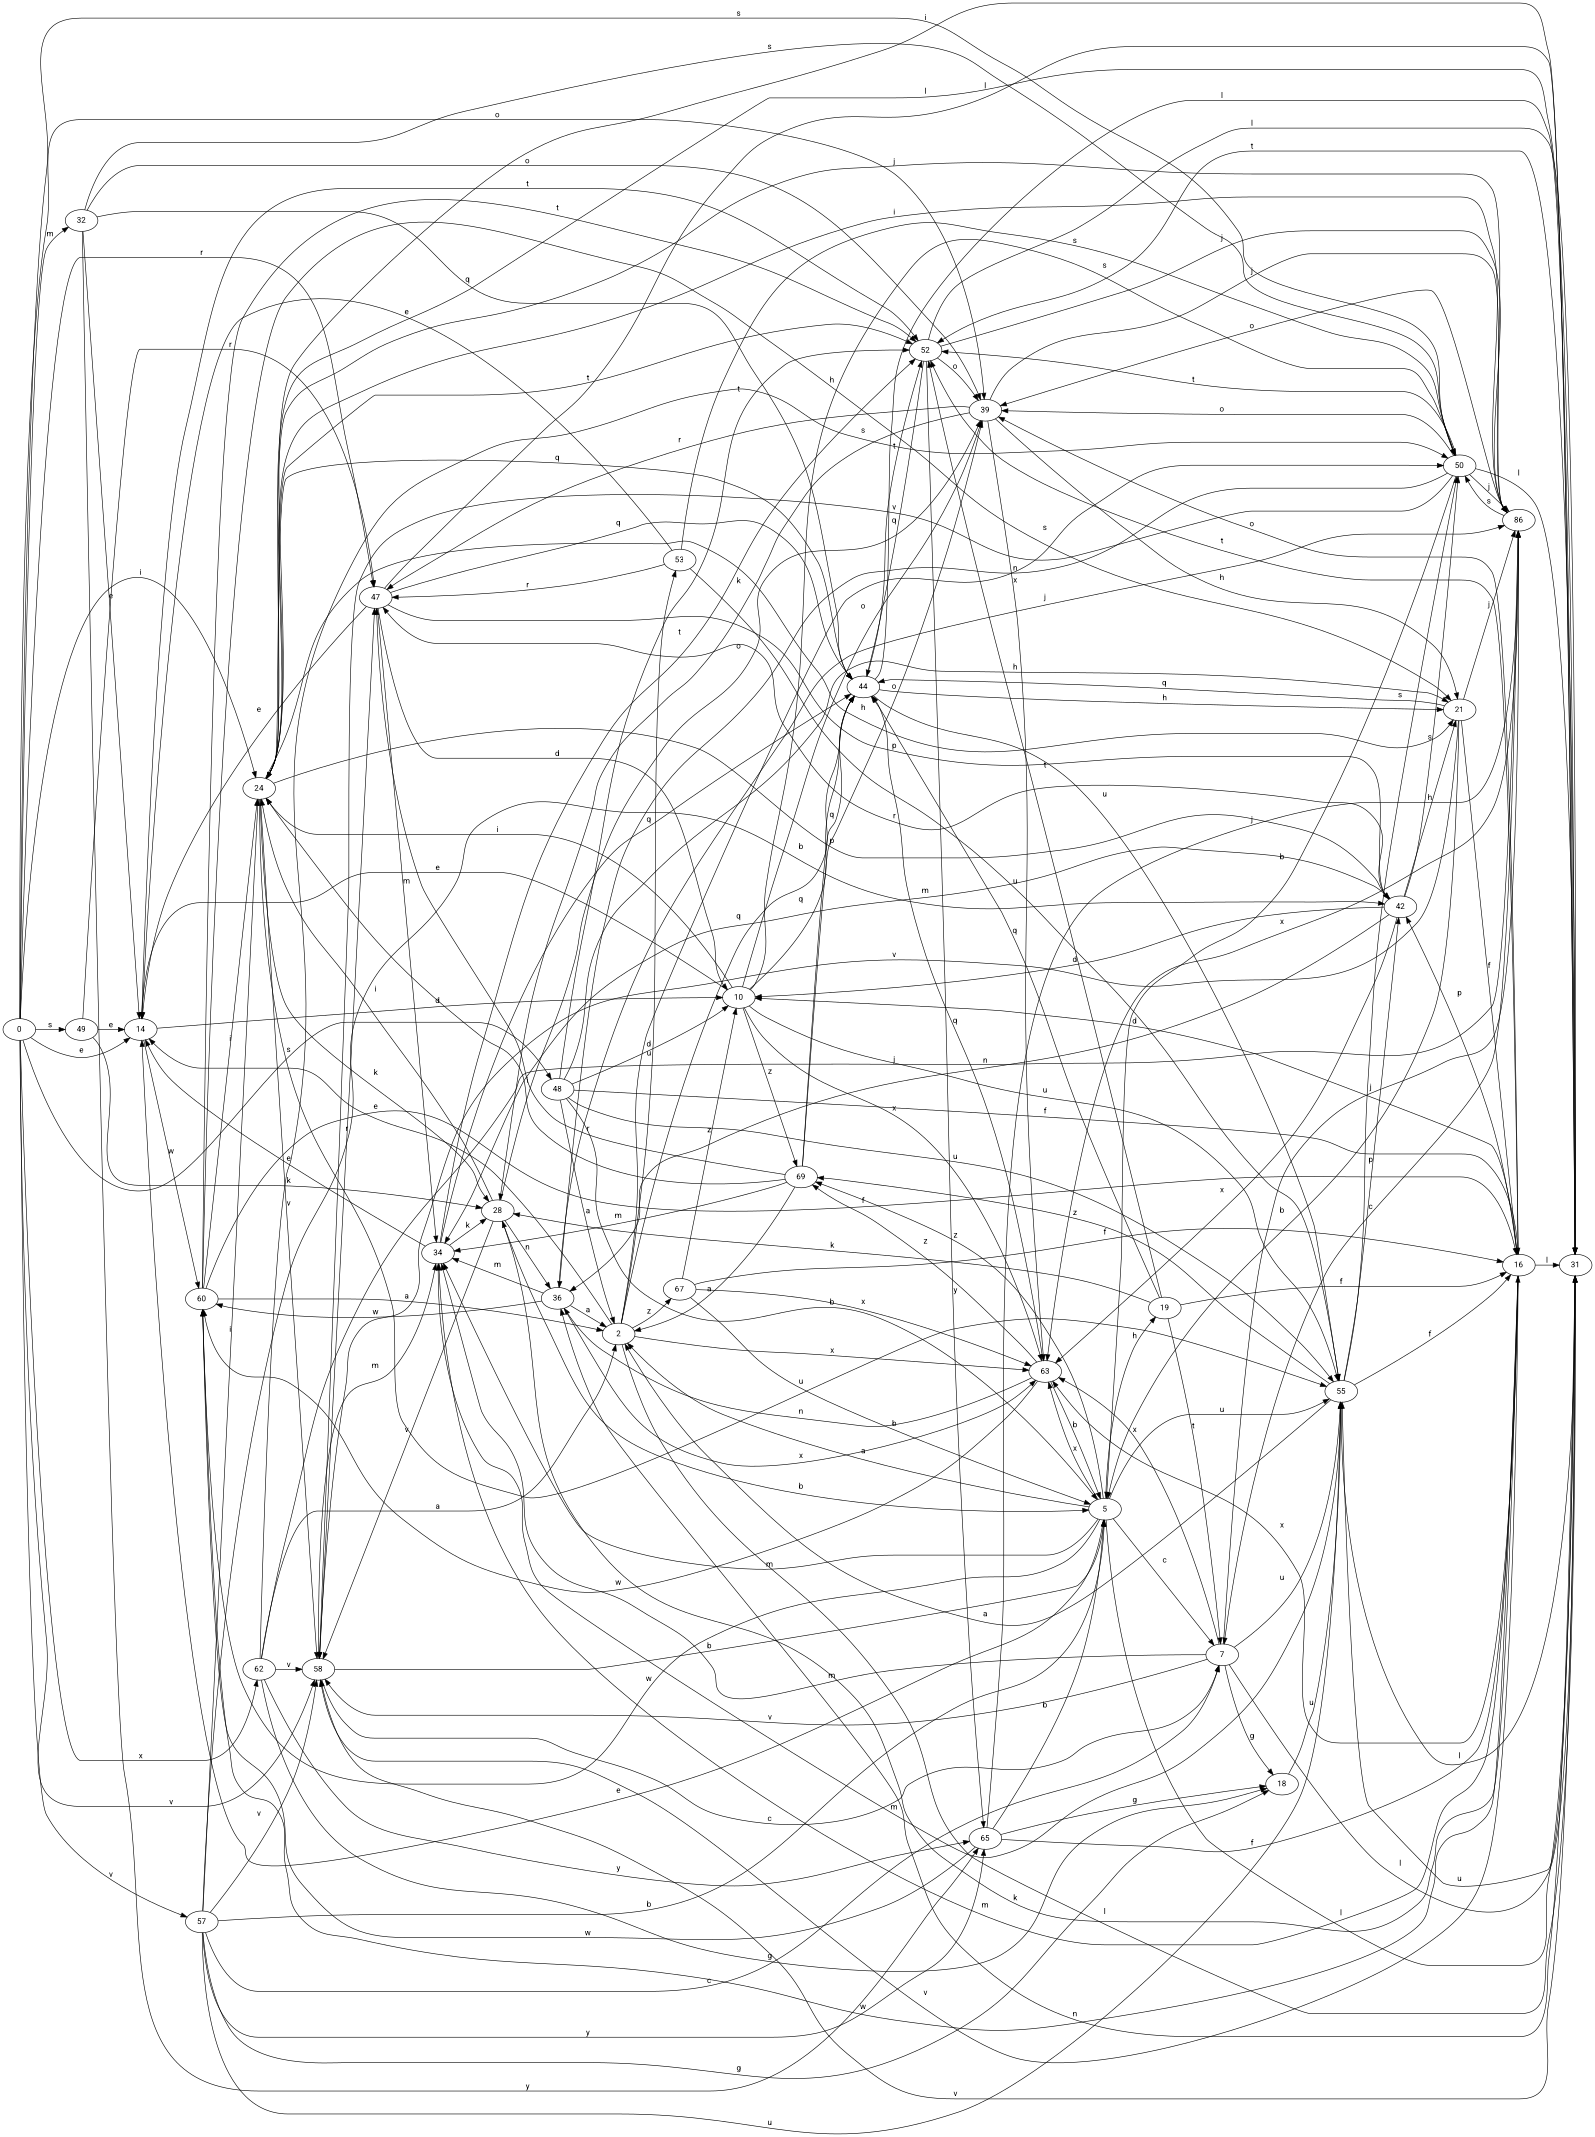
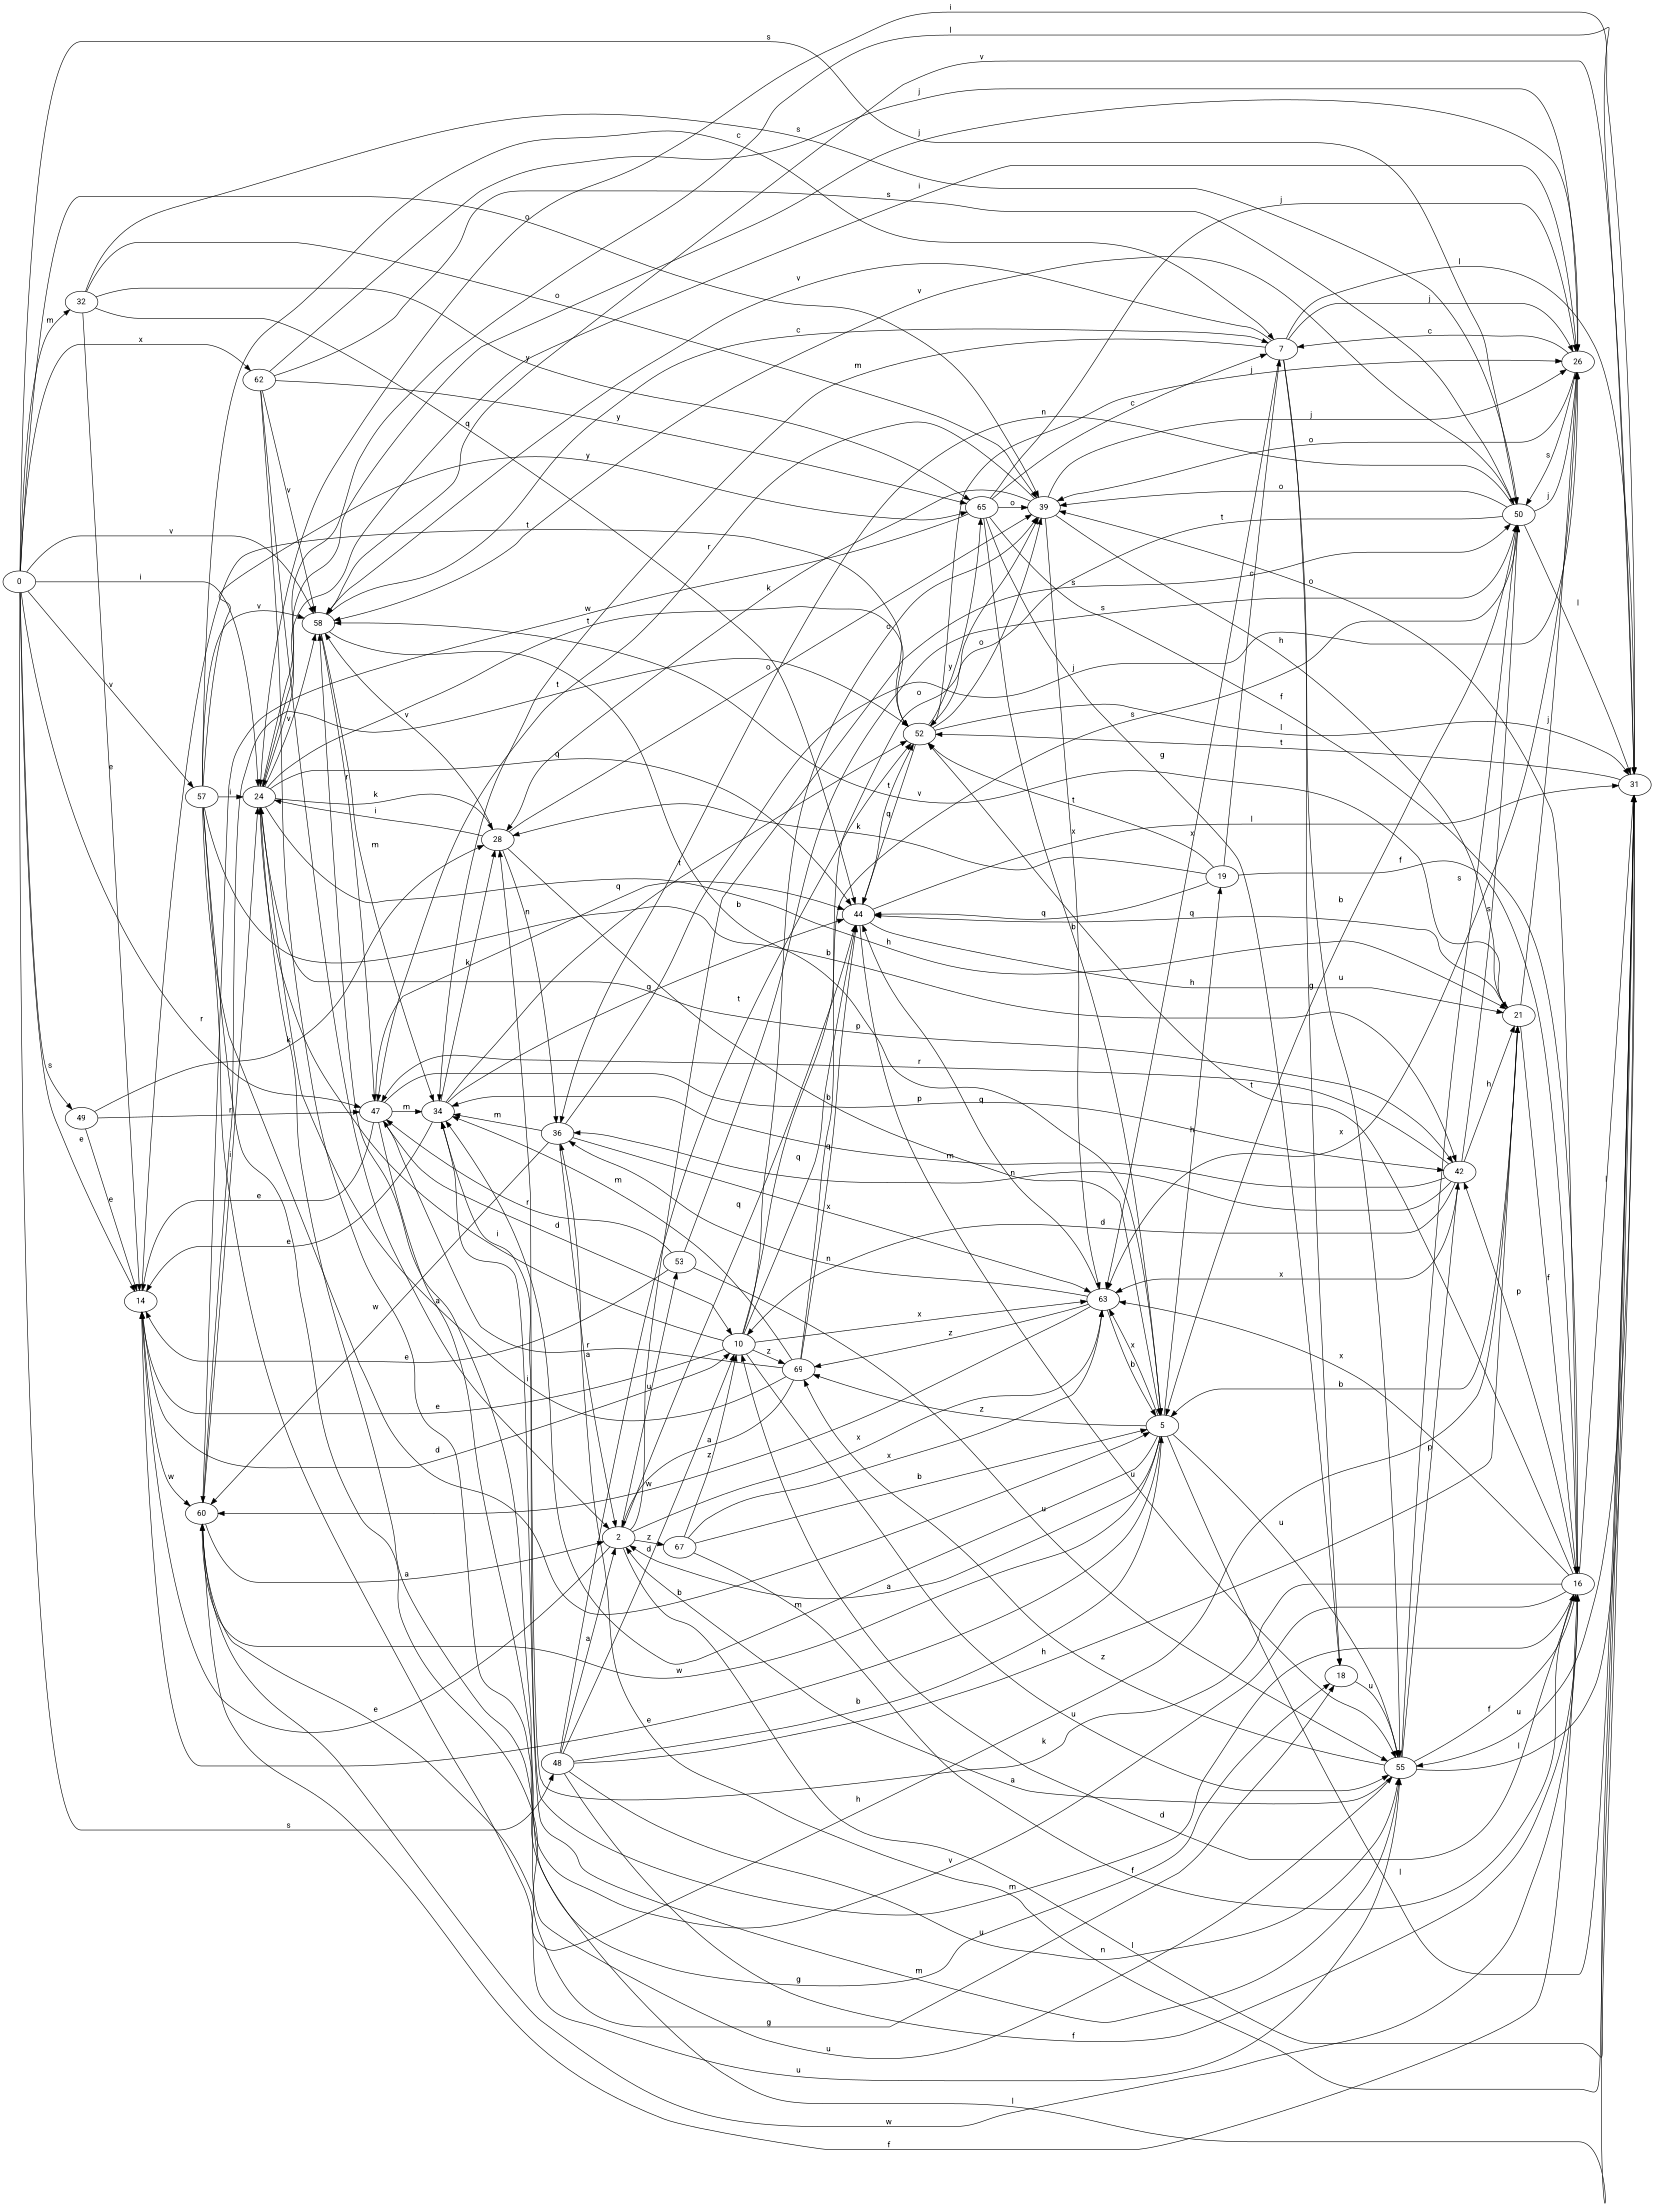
none -> (1010, 507)
(1519, 520) -> (1578, 362)
(1194, 1426) -> (1252, 574)
(1162, 1580) -> (1120, 415)
